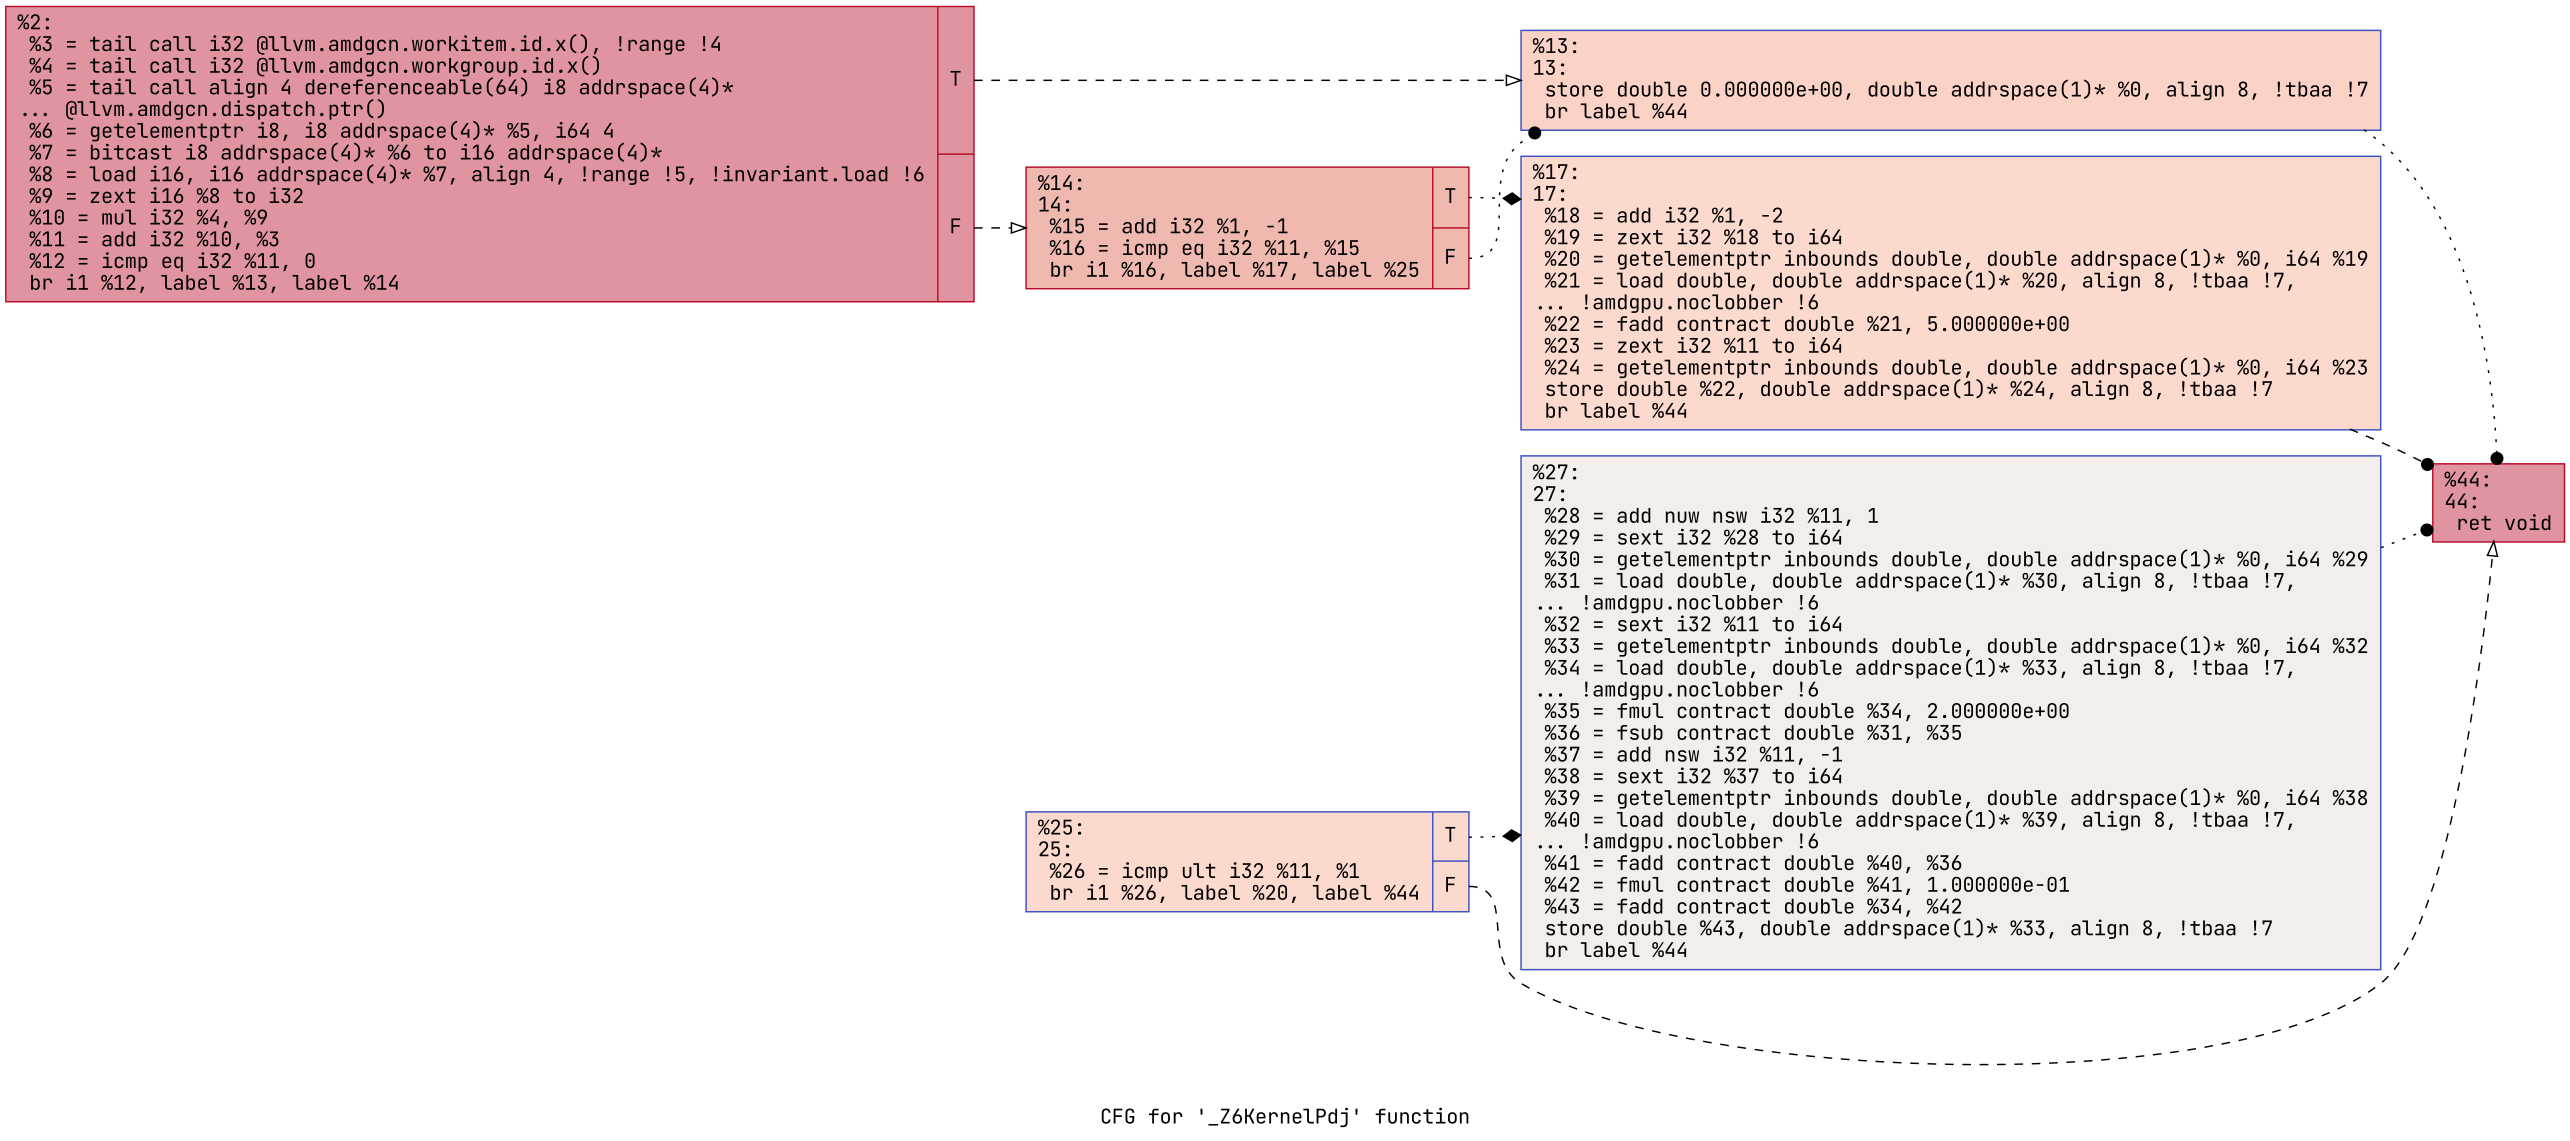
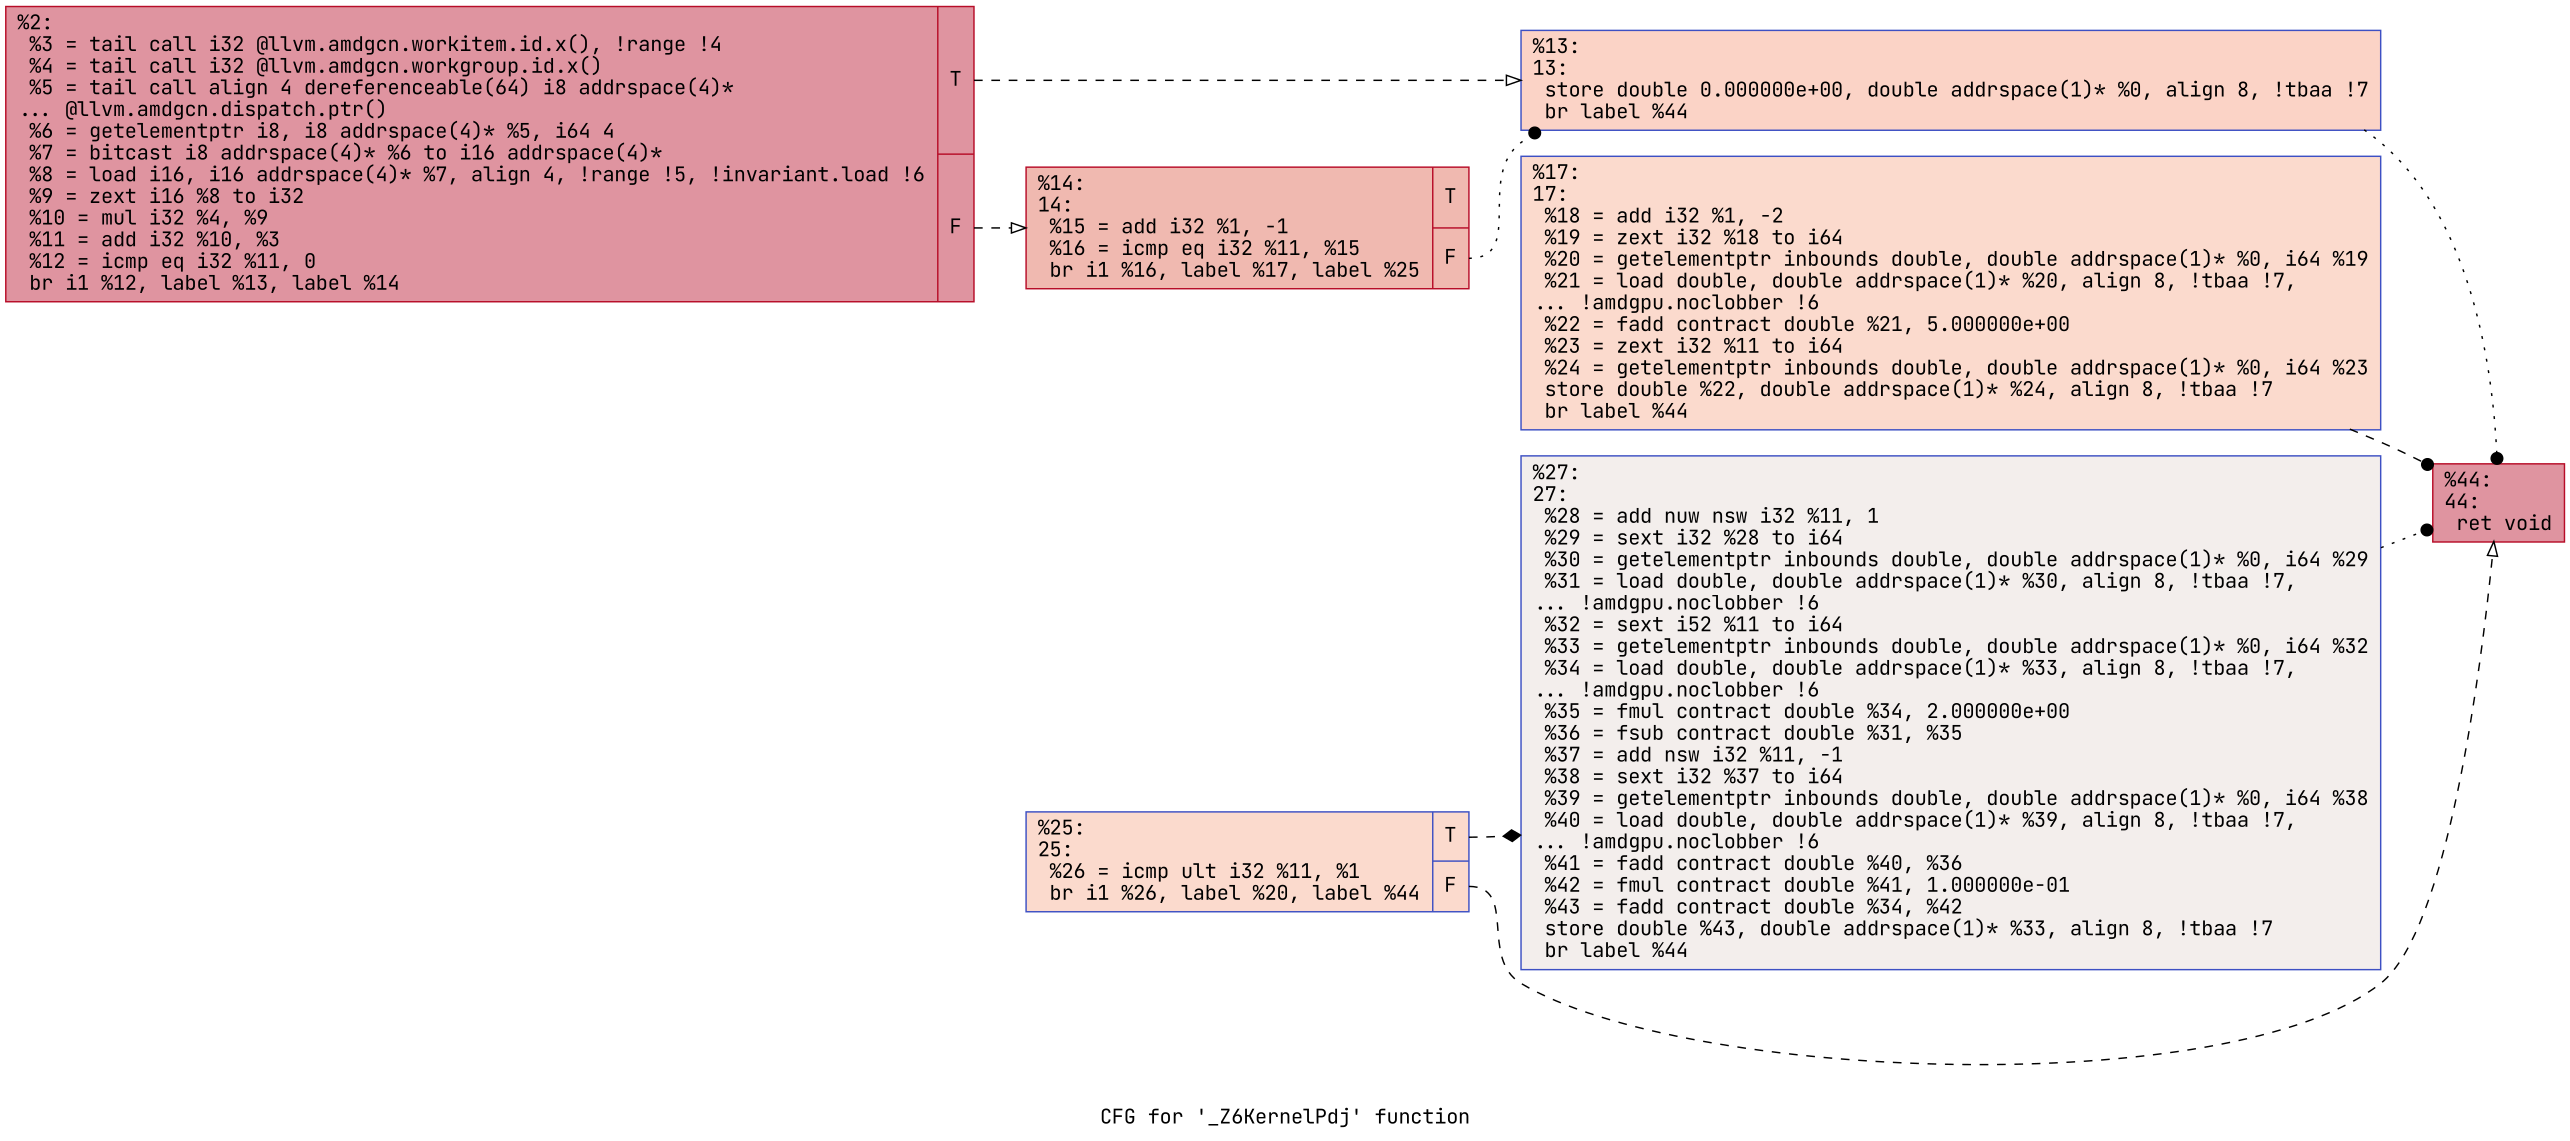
(1486, 198) -> none
(1688, 625) -> (1688, 625)
(1486, 837) -> (1486, 837)
